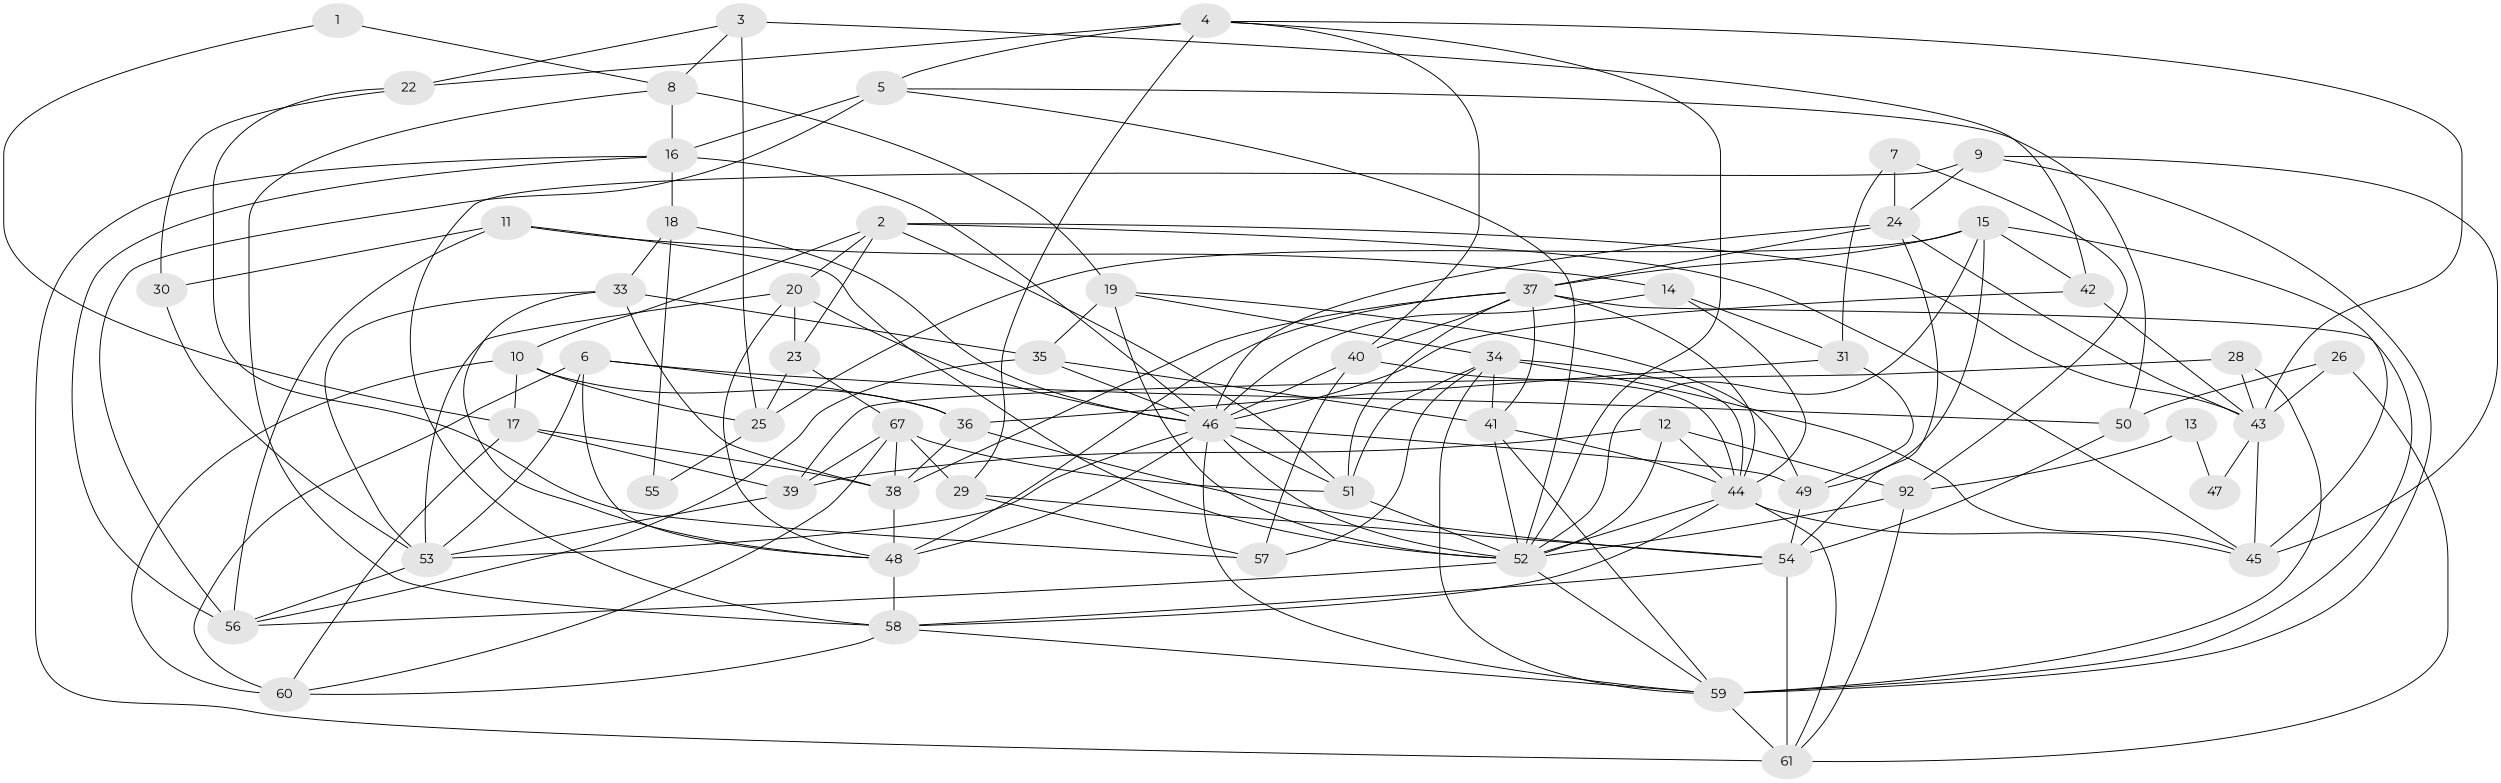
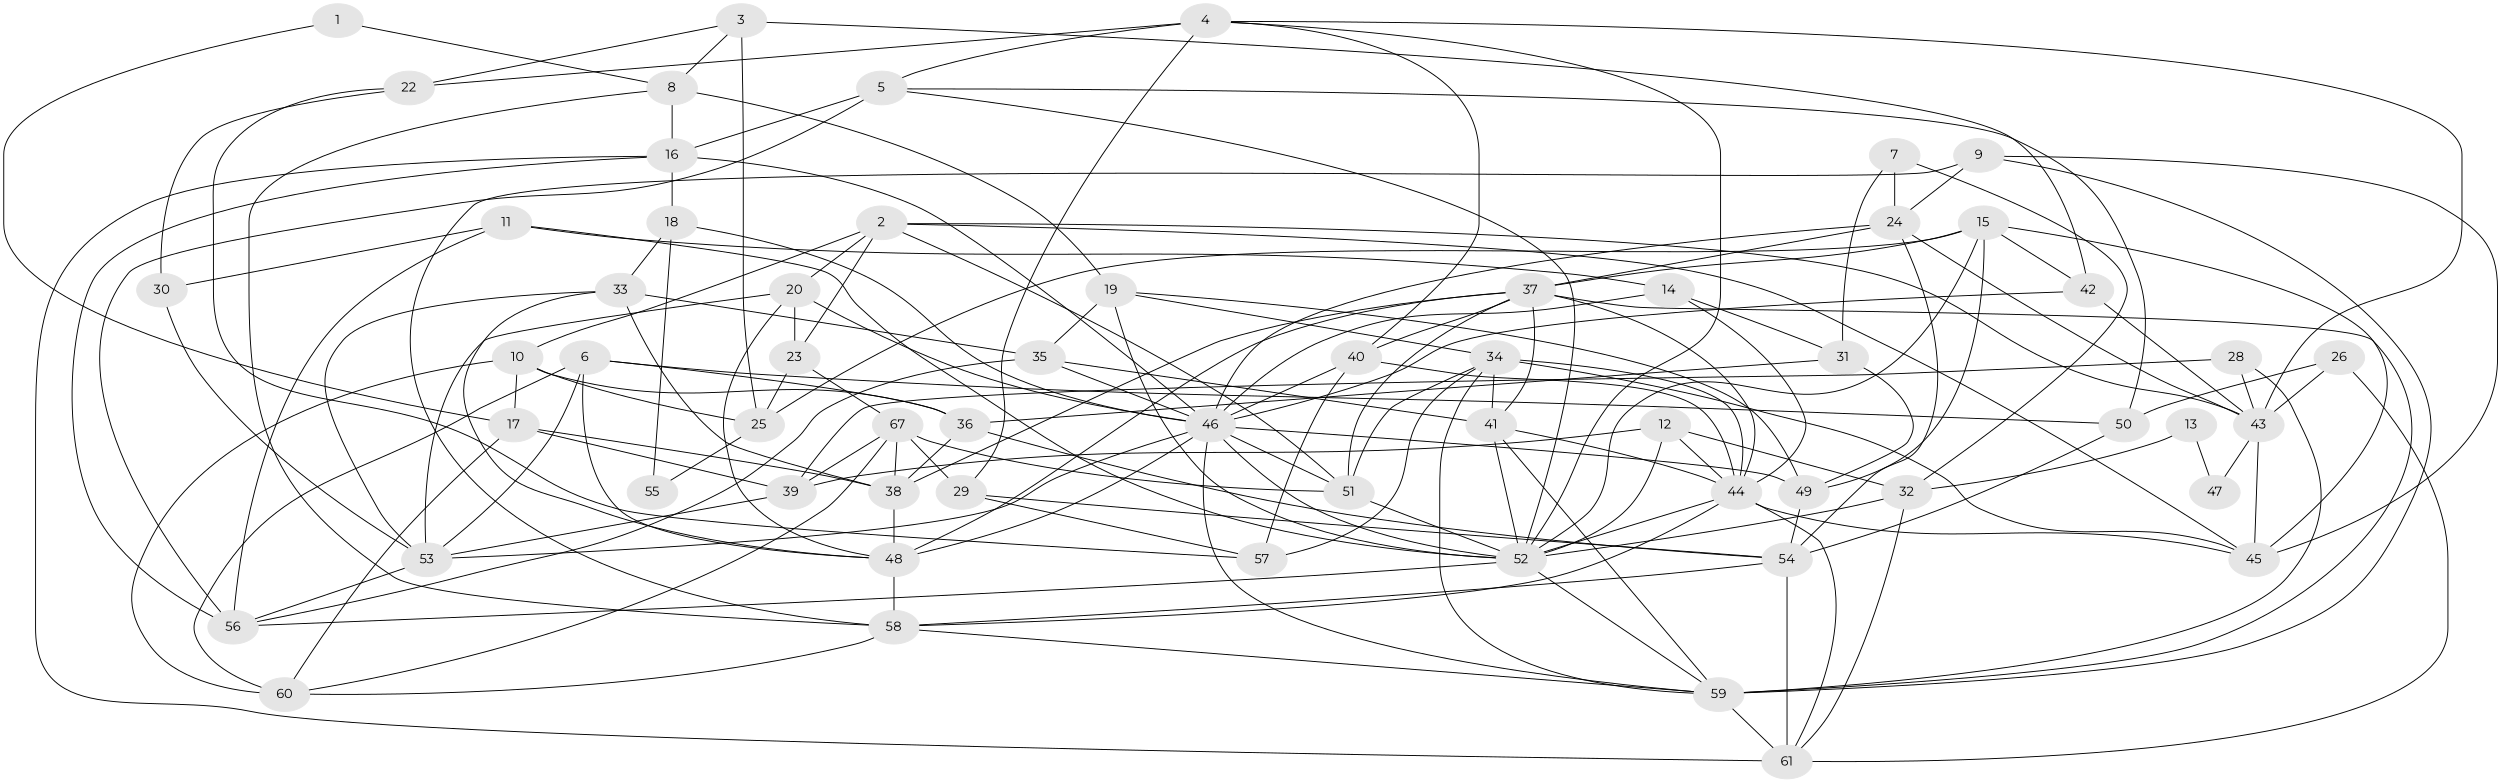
(1907, 492) -> (1907, 492)
